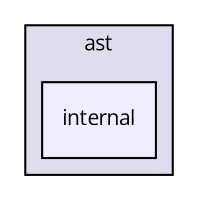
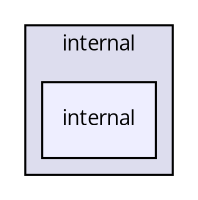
(99, 45) -> (99, 45)
